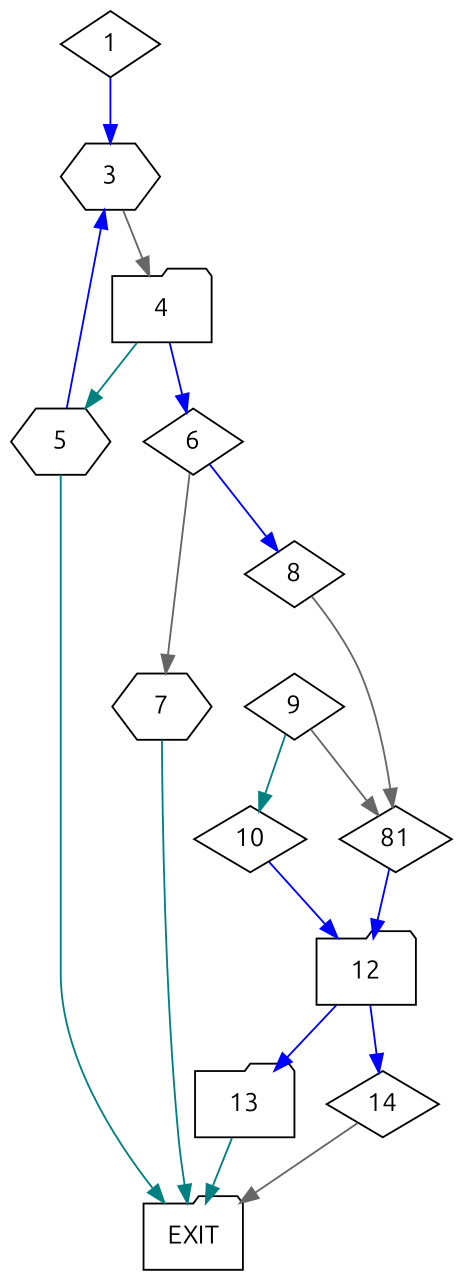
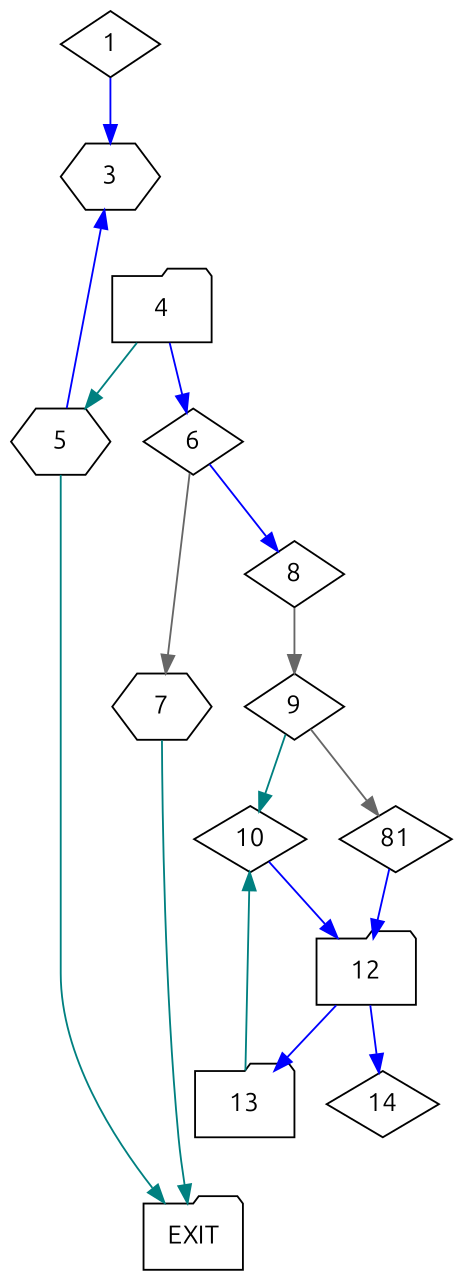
(133, 234) -> none
(366, 686) -> (294, 631)
(307, 1158) -> none
(222, 1162) -> (247, 981)
